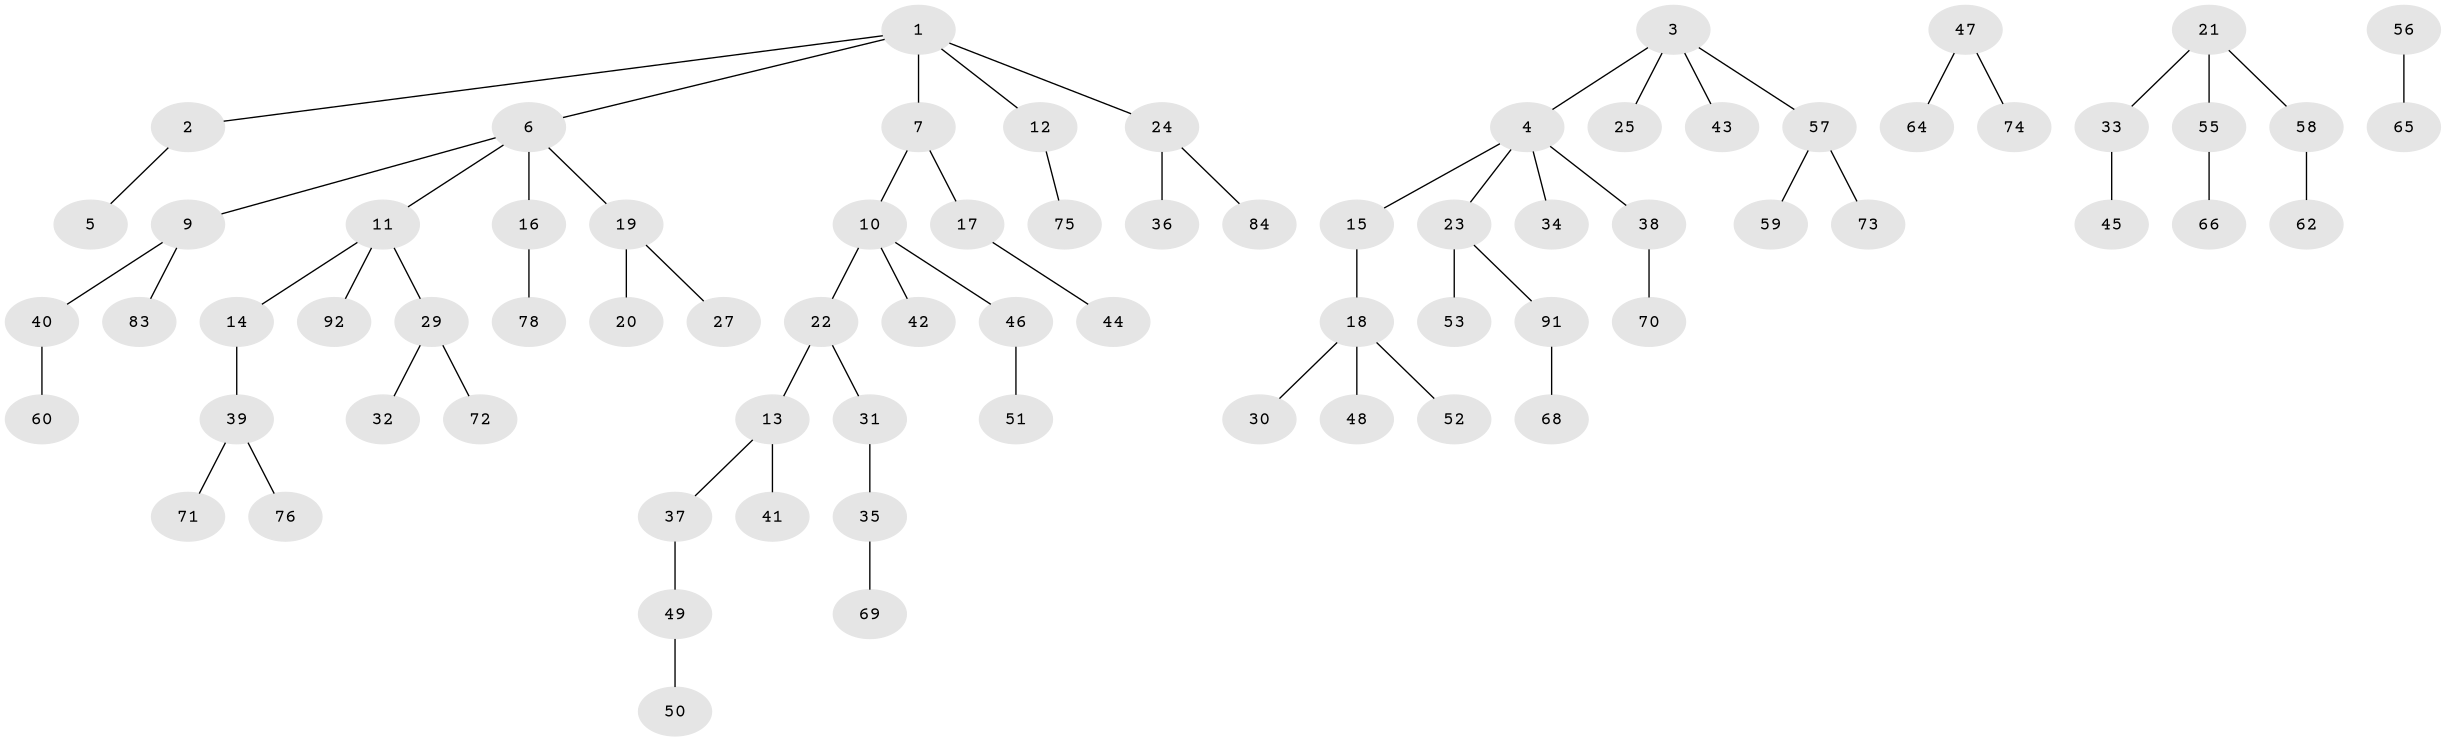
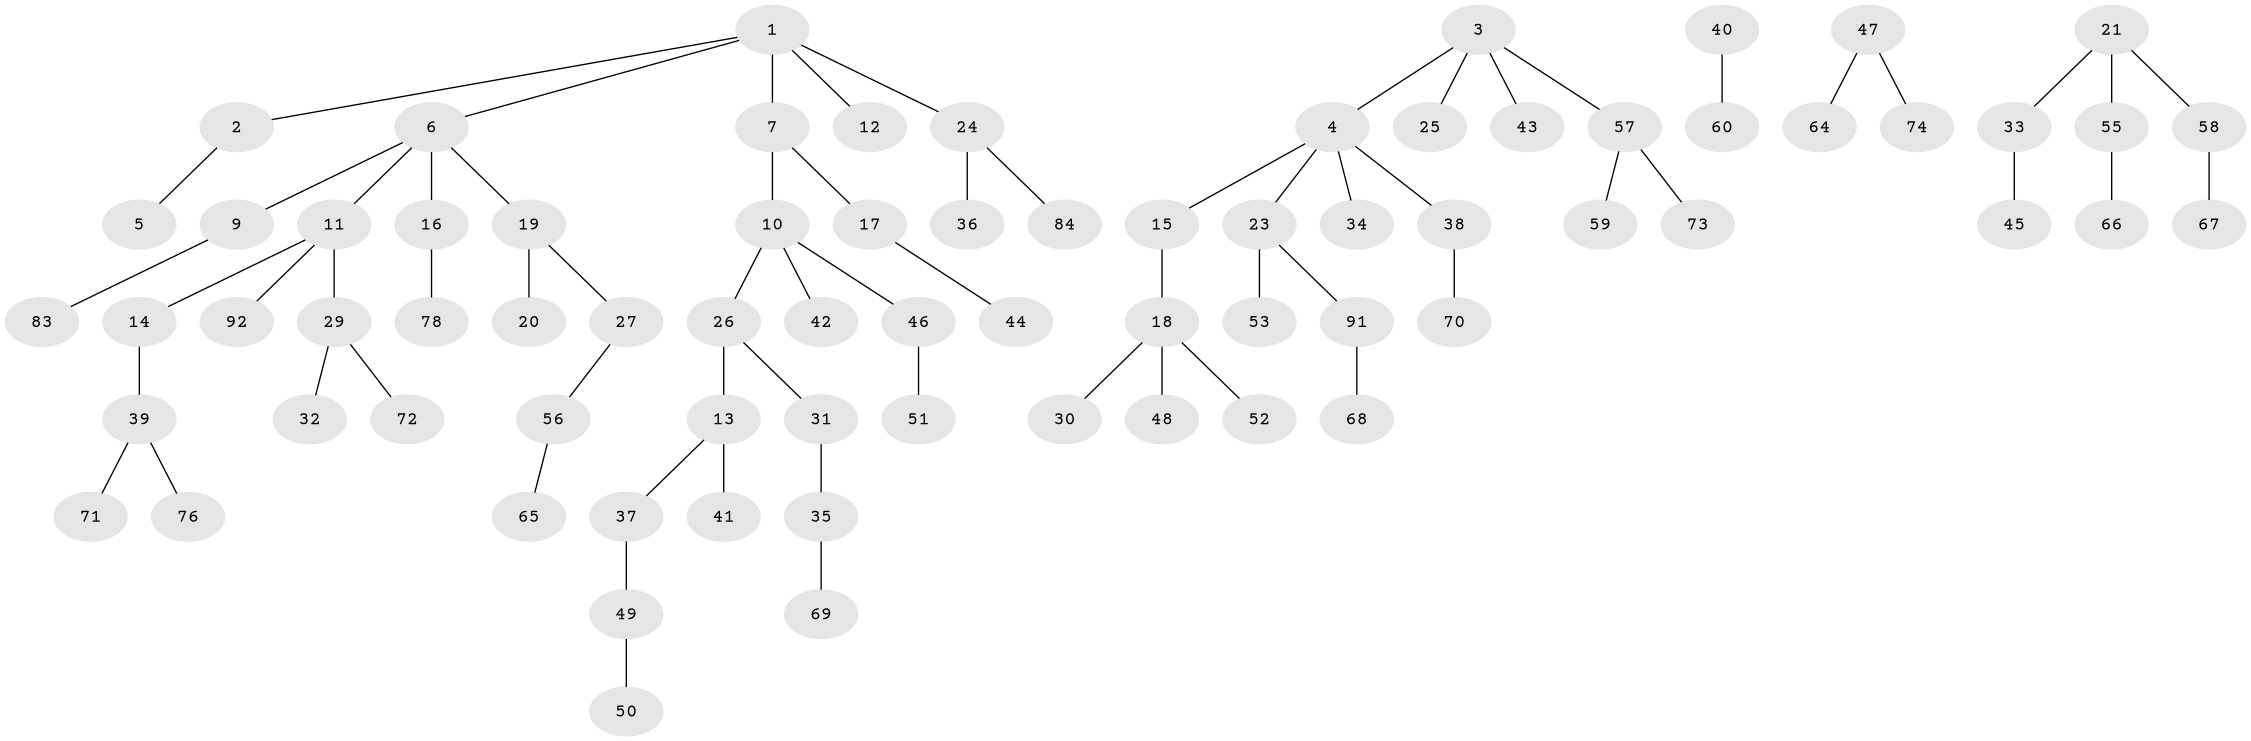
(1065, 225) -> none
(2306, 225) -> (2209, 225)
(115, 273) -> none
(821, 322) -> (724, 322)
none -> (590, 371)
